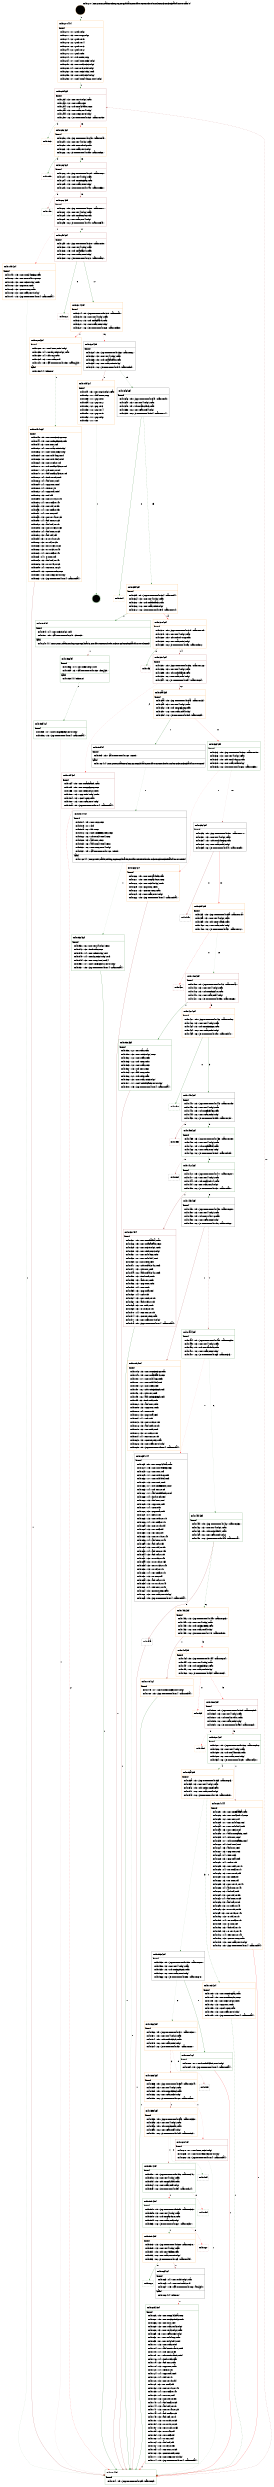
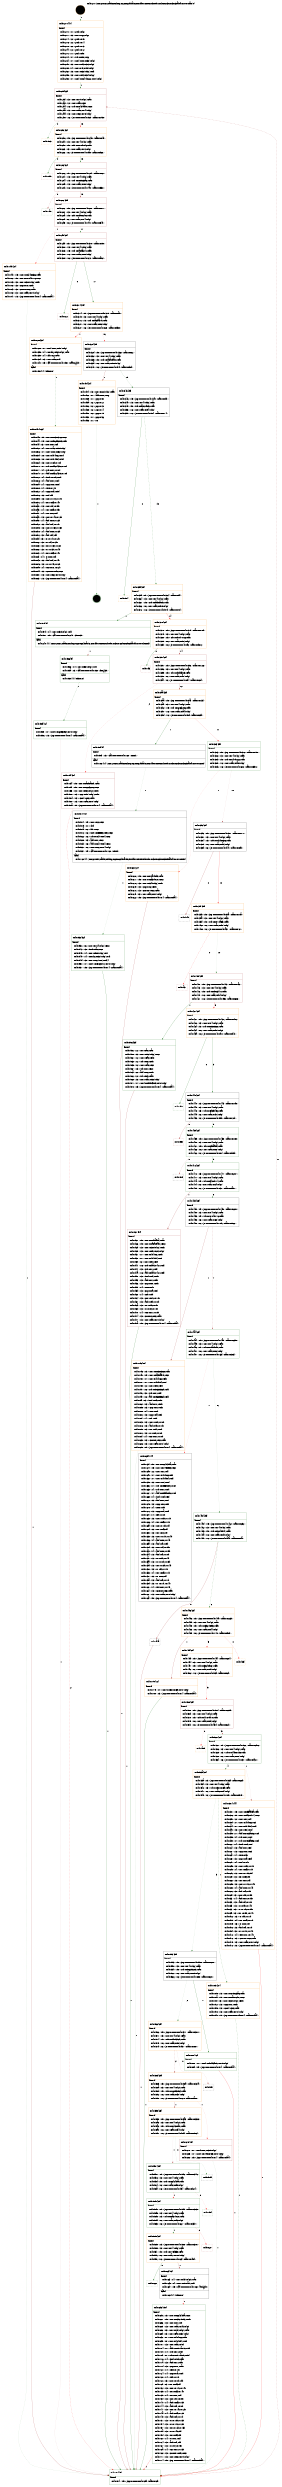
(199, 1693) -> (233, 1646)
